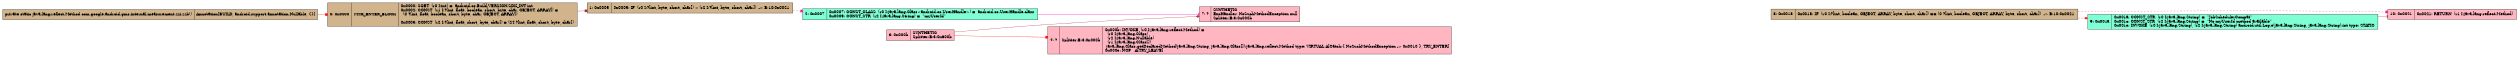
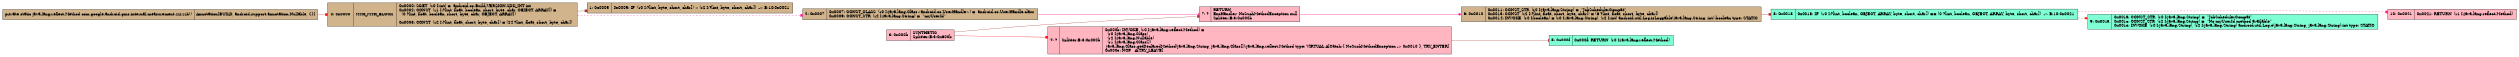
(1225, 10) -> (1222, 10)
(796, 11) -> (689, 16)
(375, 14) -> (374, 14)
(920, 14) -> (920, 14)
none -> (1611, 14)
(1924, 14) -> (1924, 14)
(2382, 17) -> none
(1075, 23) -> (1075, 23)
none -> (1611, 40)
